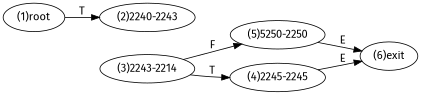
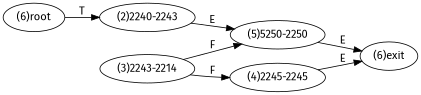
(34, 17) -> (34, 17)
none -> (209, 26)
(212, 71) -> (212, 71)
